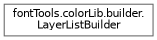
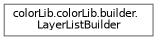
(79, 20) -> (79, 20)
